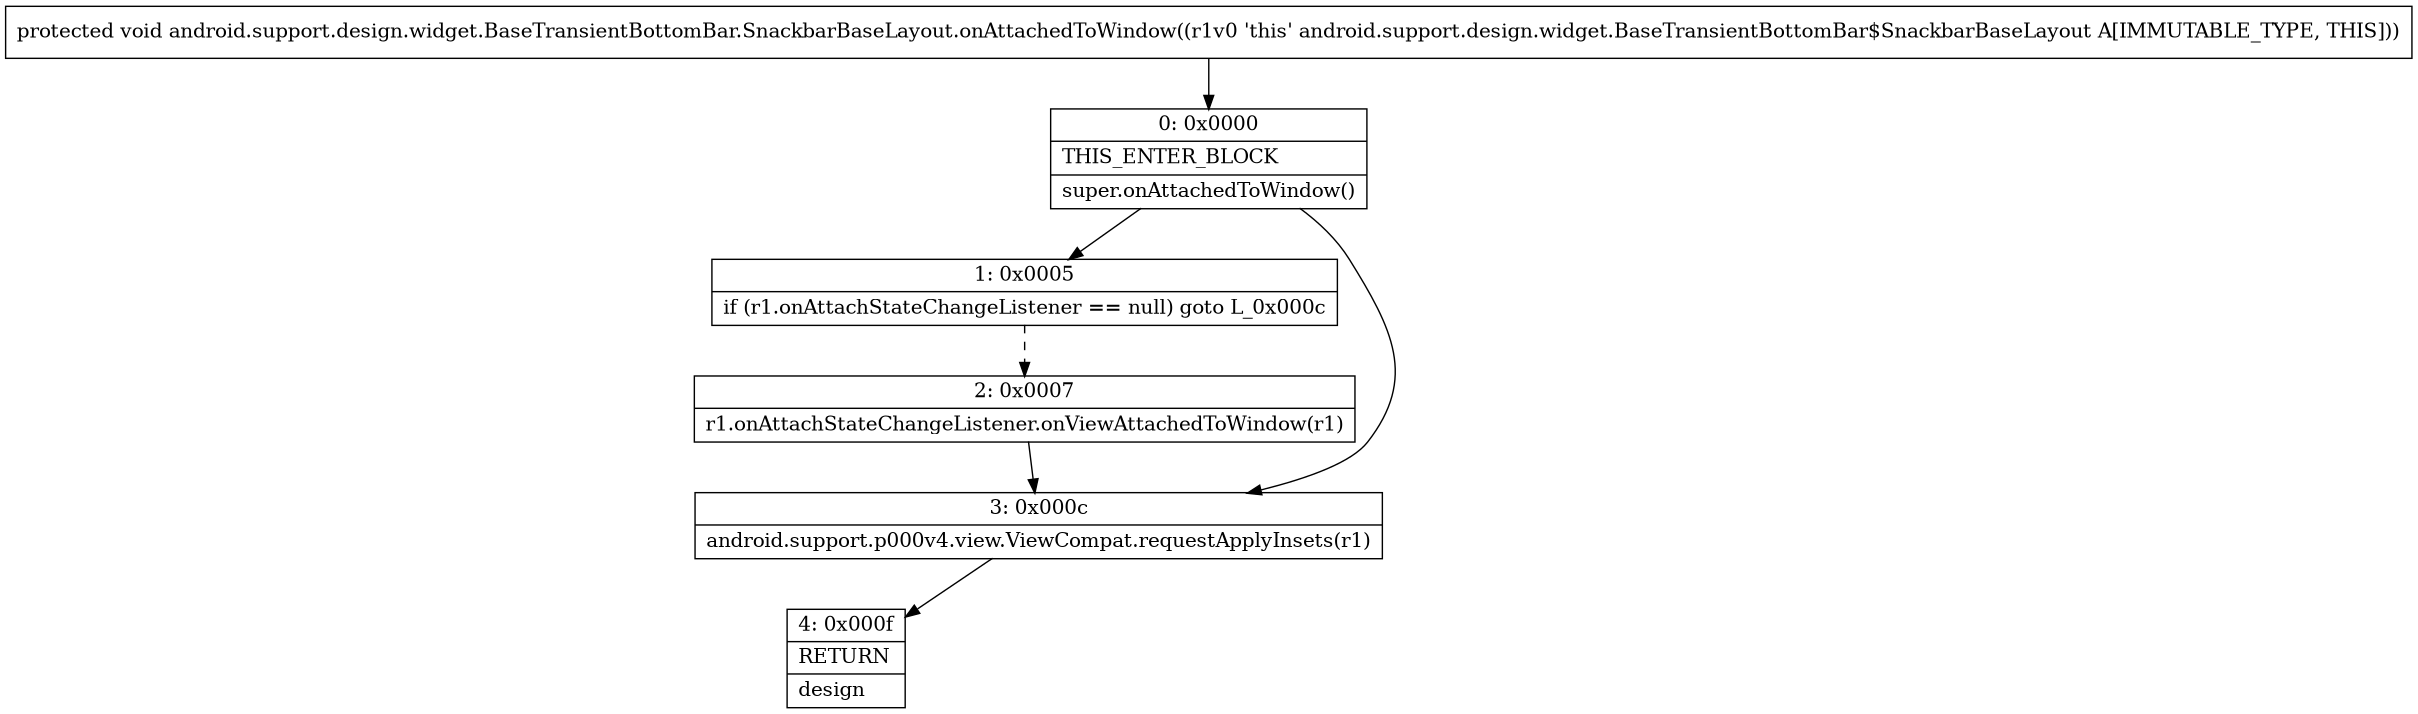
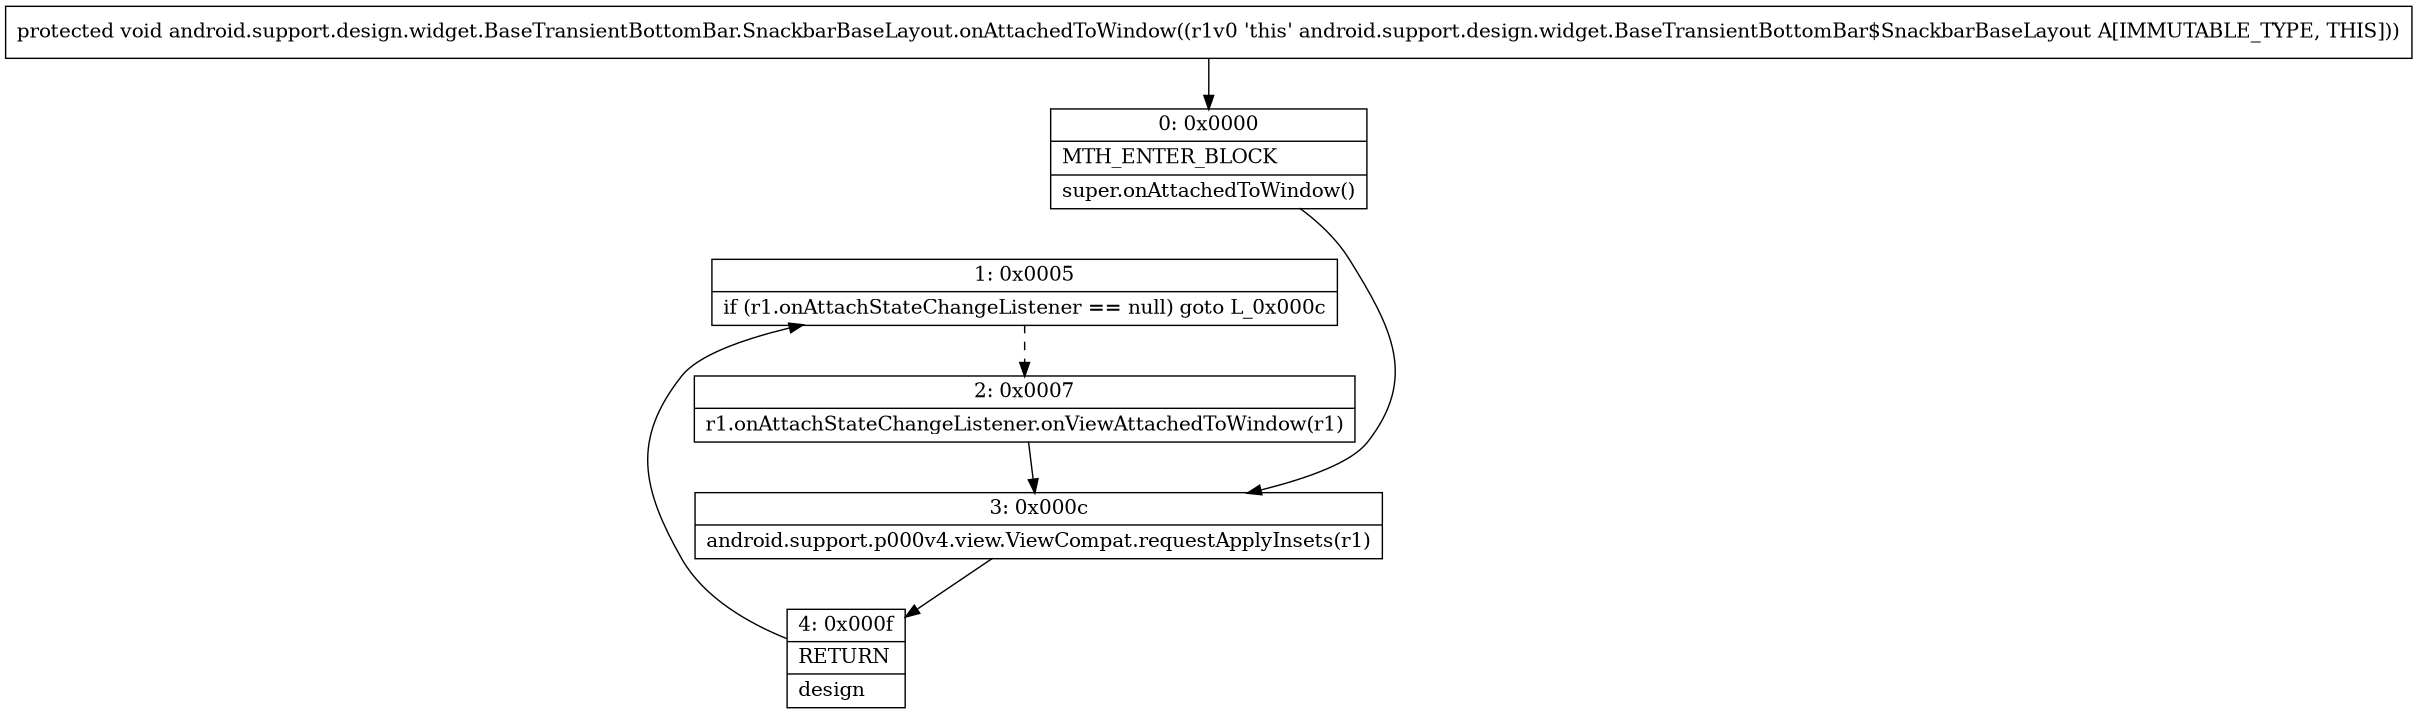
(1170, 157) -> (1170, 157)
(1111, 230) -> (649, 474)
